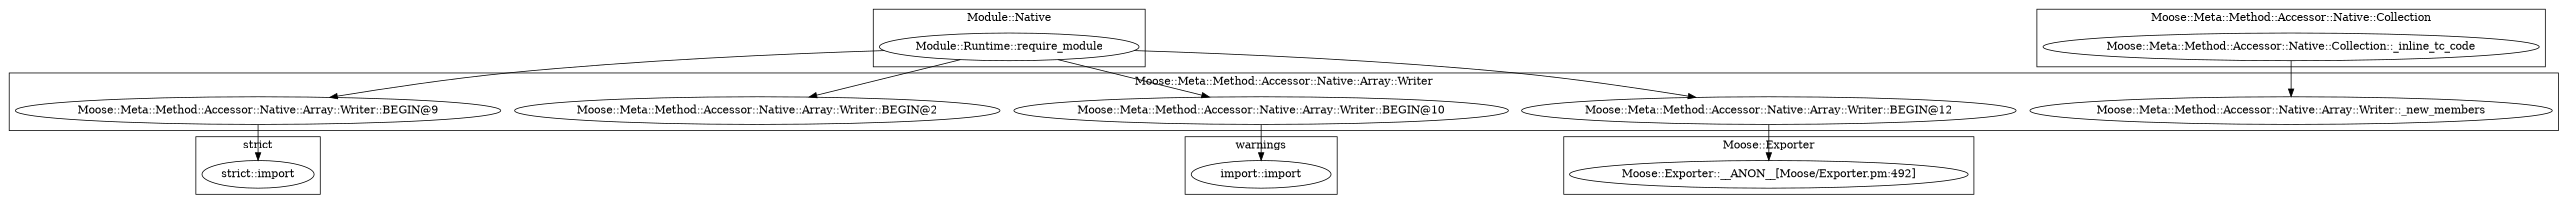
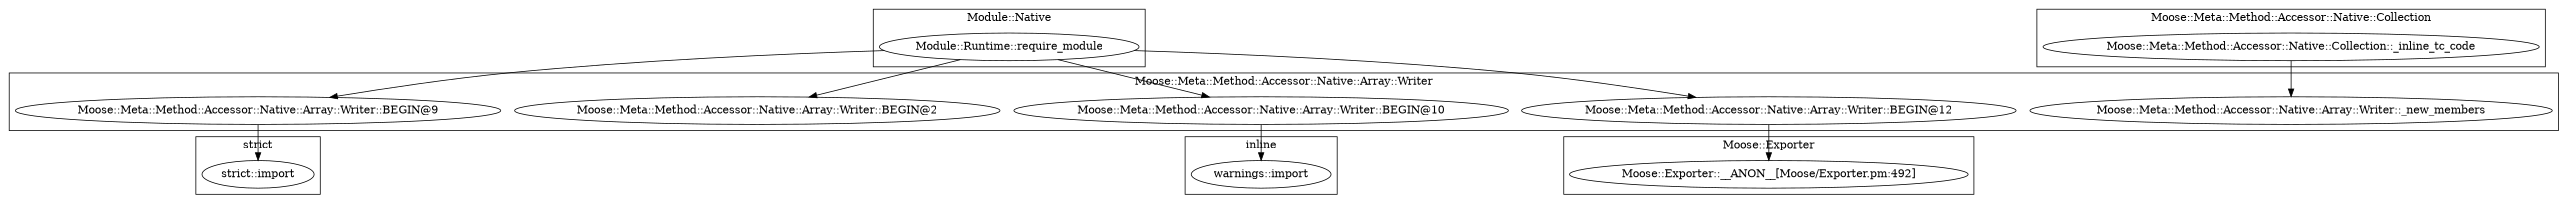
(1261, 146) -> (1261, 146)
(1261, 174) -> (1261, 174)
